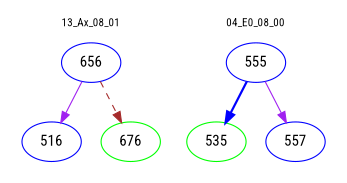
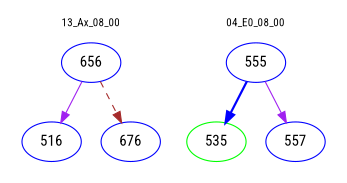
(91, 24) -> (91, 24)
(131, 142) -> (131, 142)
